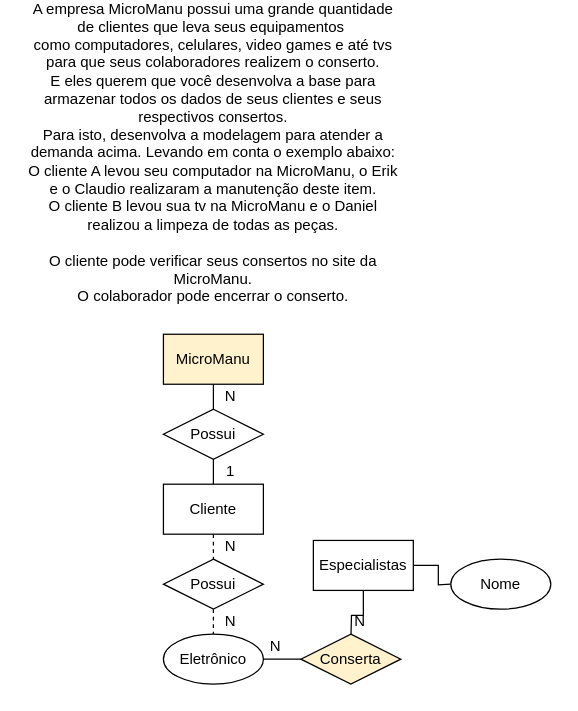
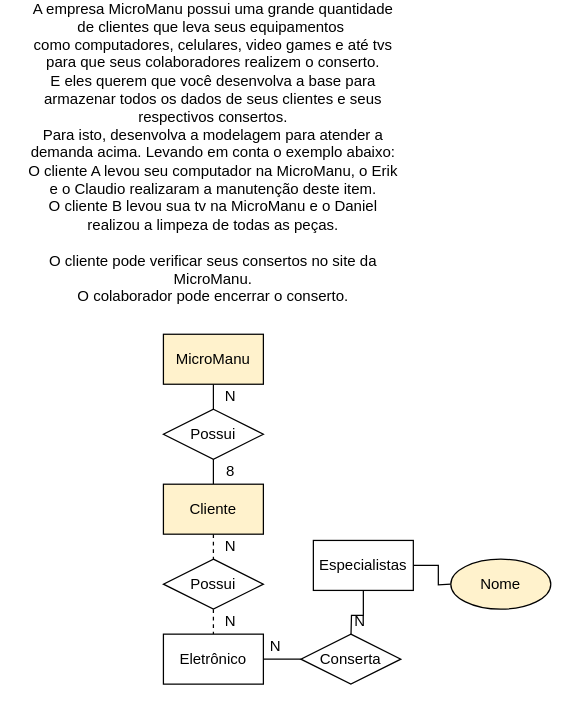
(231, 472) -> (231, 472)
(213, 509) -> (213, 509)
(501, 584) -> (501, 584)
(213, 659) -> (213, 659)
(351, 659) -> (351, 659)
